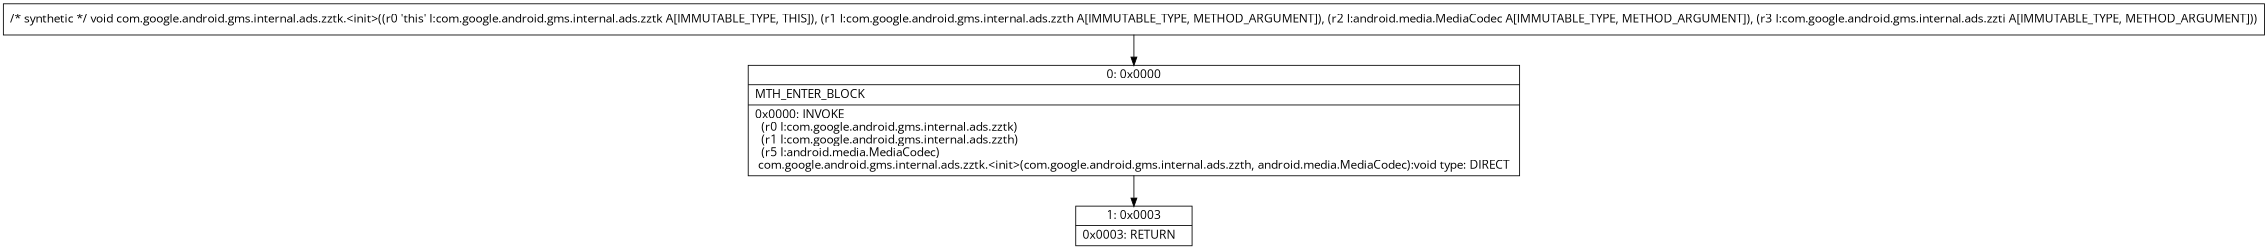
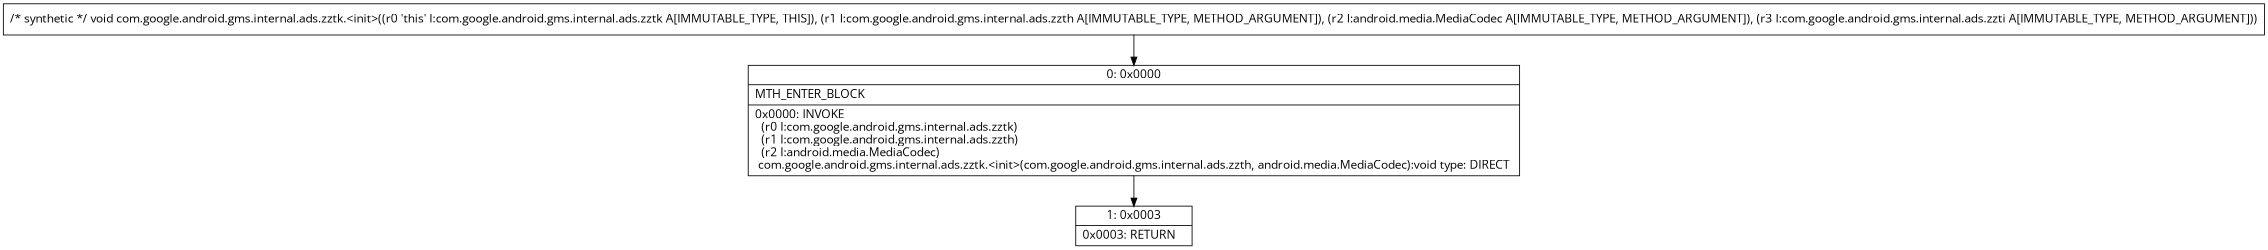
(848, 153) -> (848, 153)
